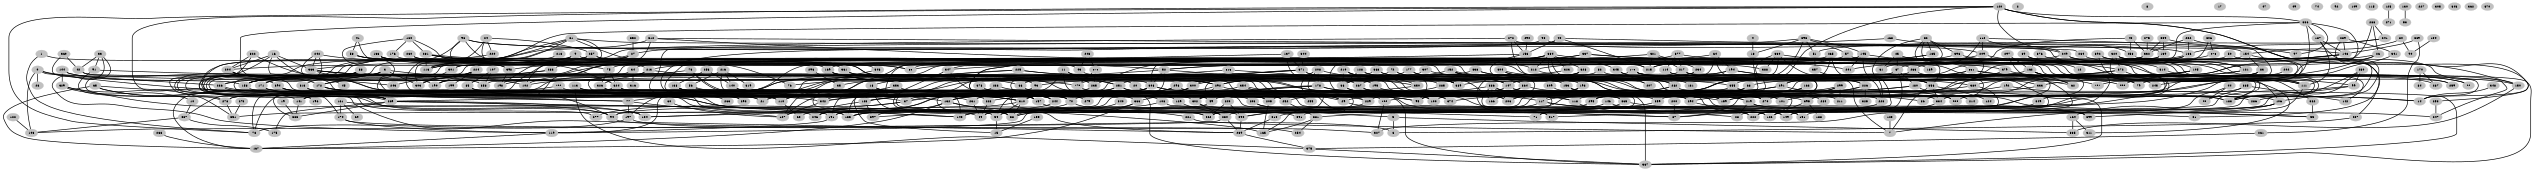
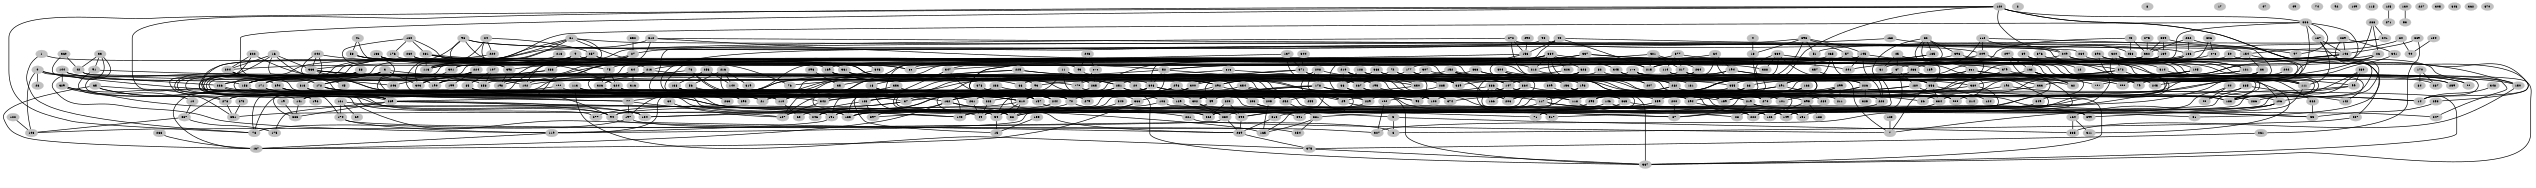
none -> (1488, 63)
(1050, 95) -> none
(2436, 109) -> (2375, 112)
